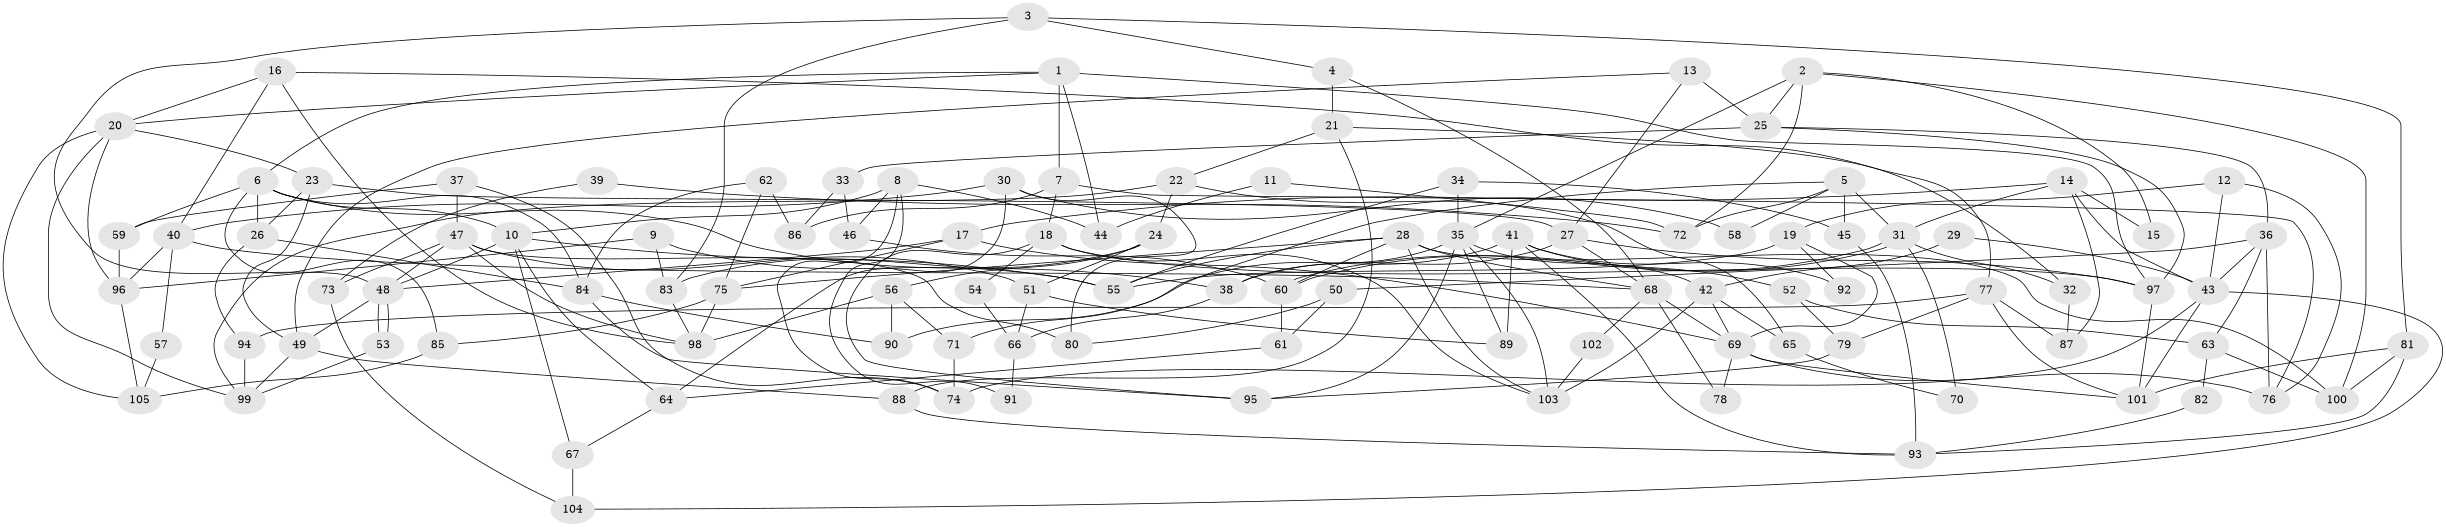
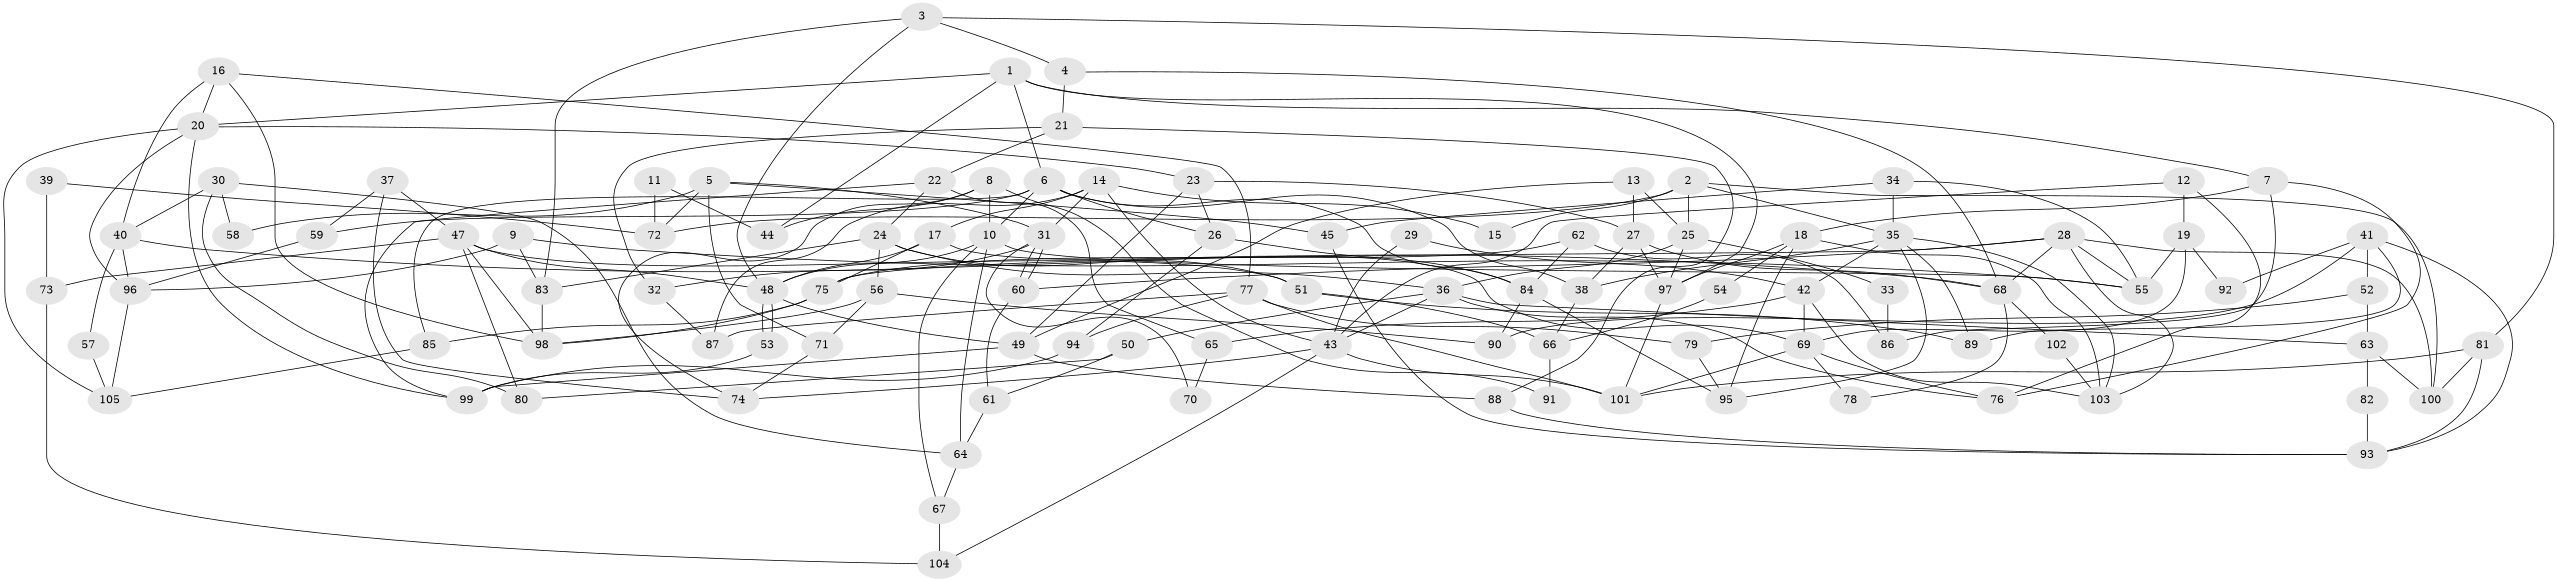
(850, 236) -> none
none -> (1158, 274)
(1693, 318) -> none
